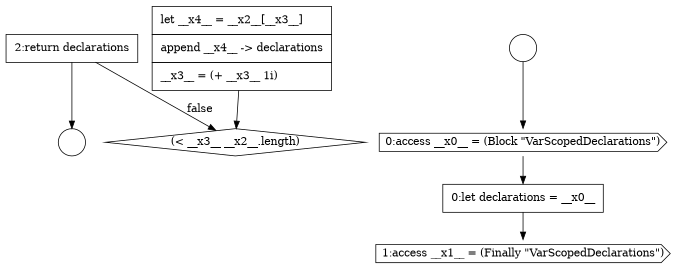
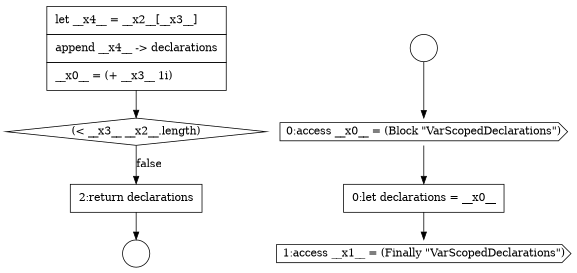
(219, 76) -> (114, 76)
(152, 95) -> (136, 161)
